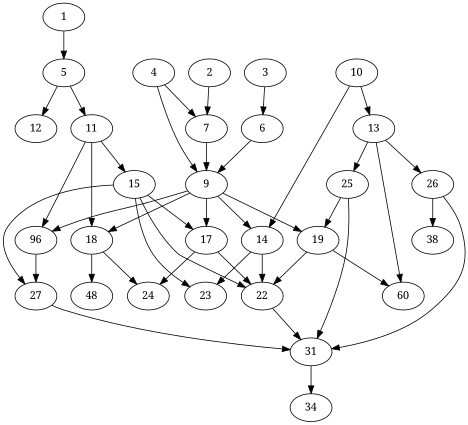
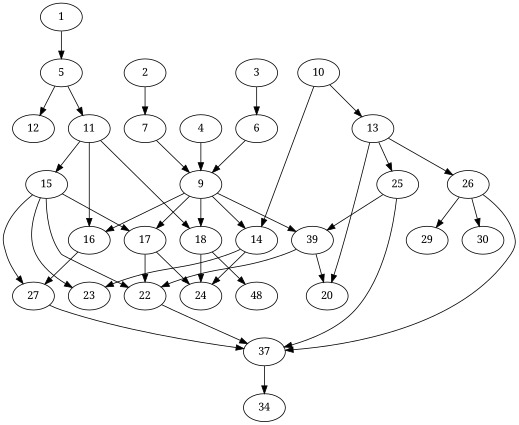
(177, 98) -> none
(36, 240) -> (89, 240)
(318, 240) -> (312, 240)
none -> (427, 240)
(433, 240) -> (483, 240)
(262, 264) -> (235, 262)
(403, 296) -> (327, 296)
(311, 352) -> (264, 352)
